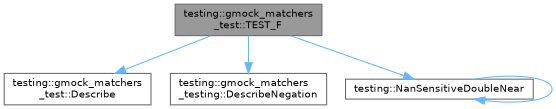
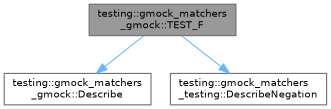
(249, 20) -> (163, 20)
(78, 89) -> (78, 89)
(439, 89) -> none
